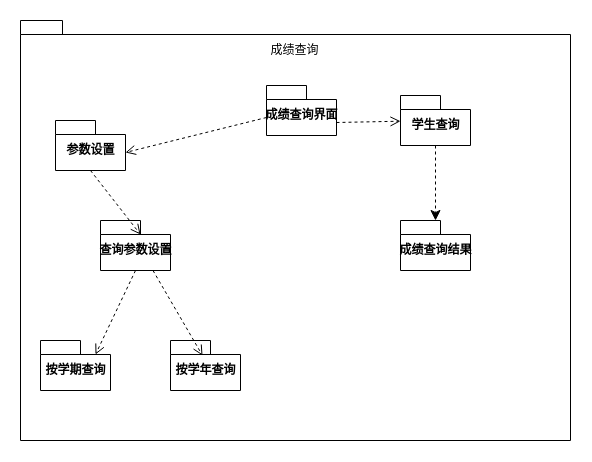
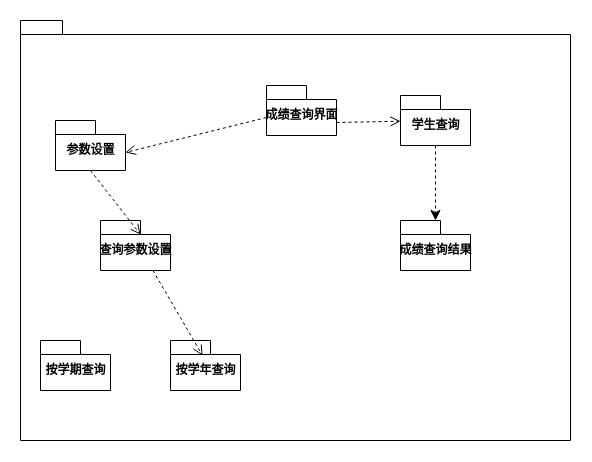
(295, 51) -> none
(116, 311) -> none
